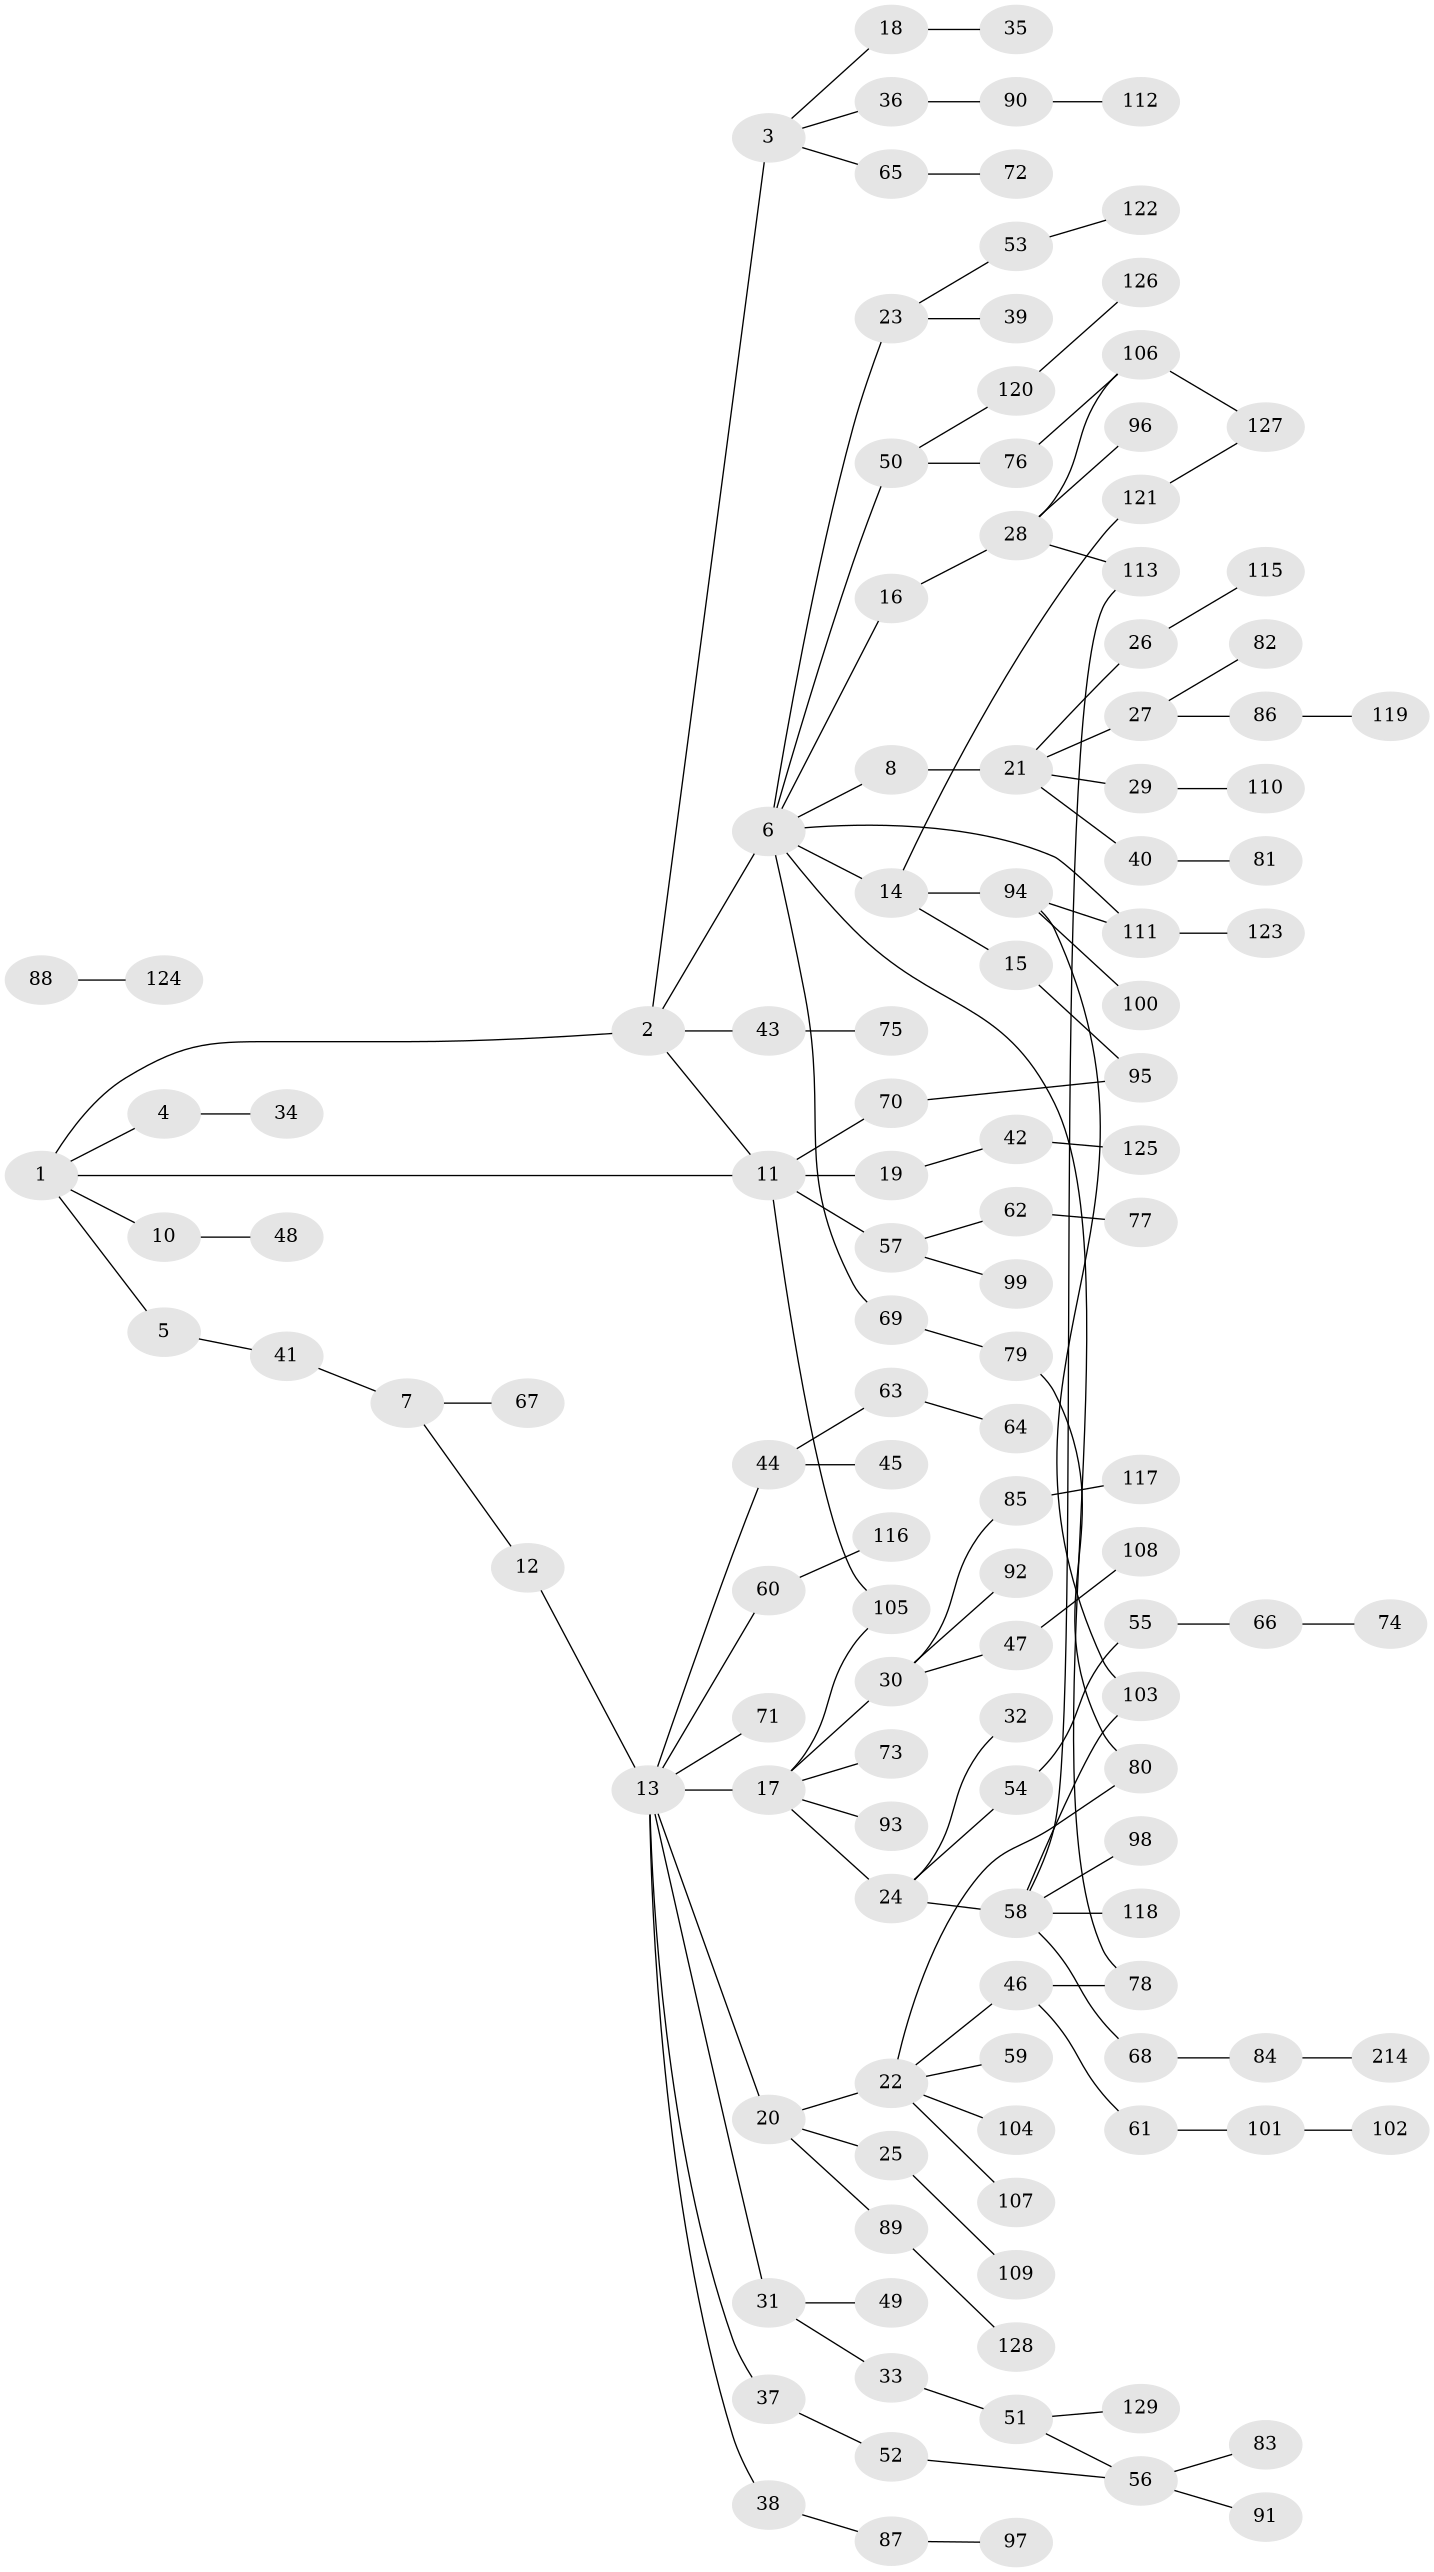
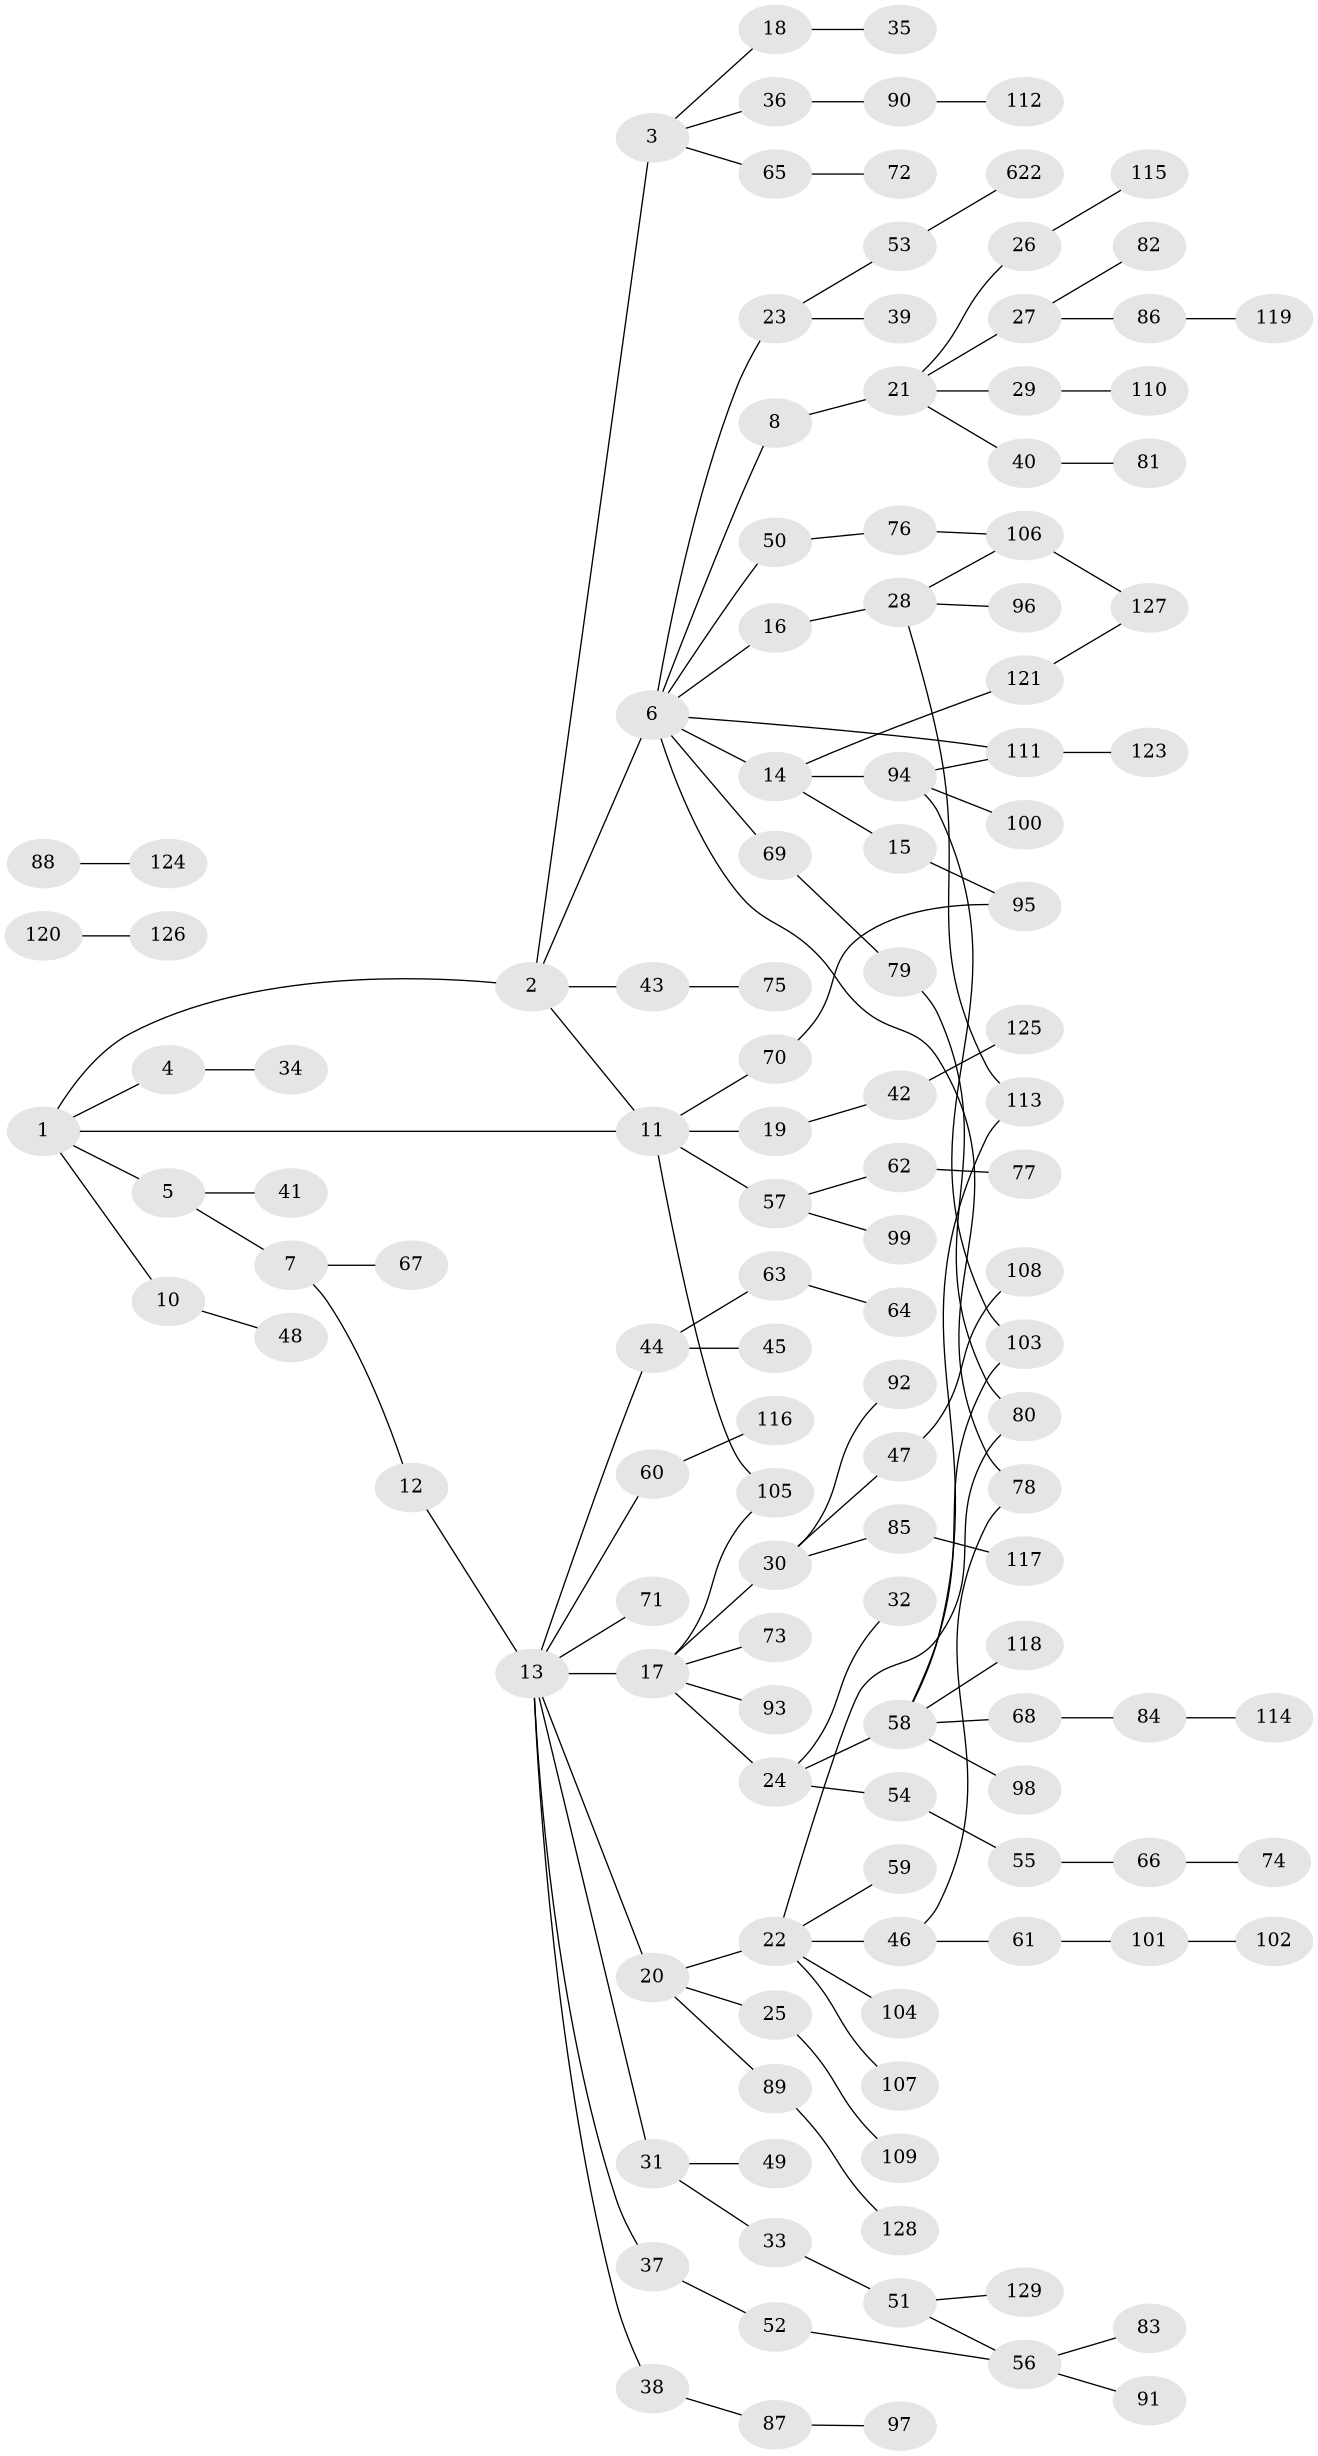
(1141, 210) -> (1025, 174)
(953, 427) -> none
(347, 1380) -> (230, 1229)
(1391, 2058) -> (1274, 1718)
